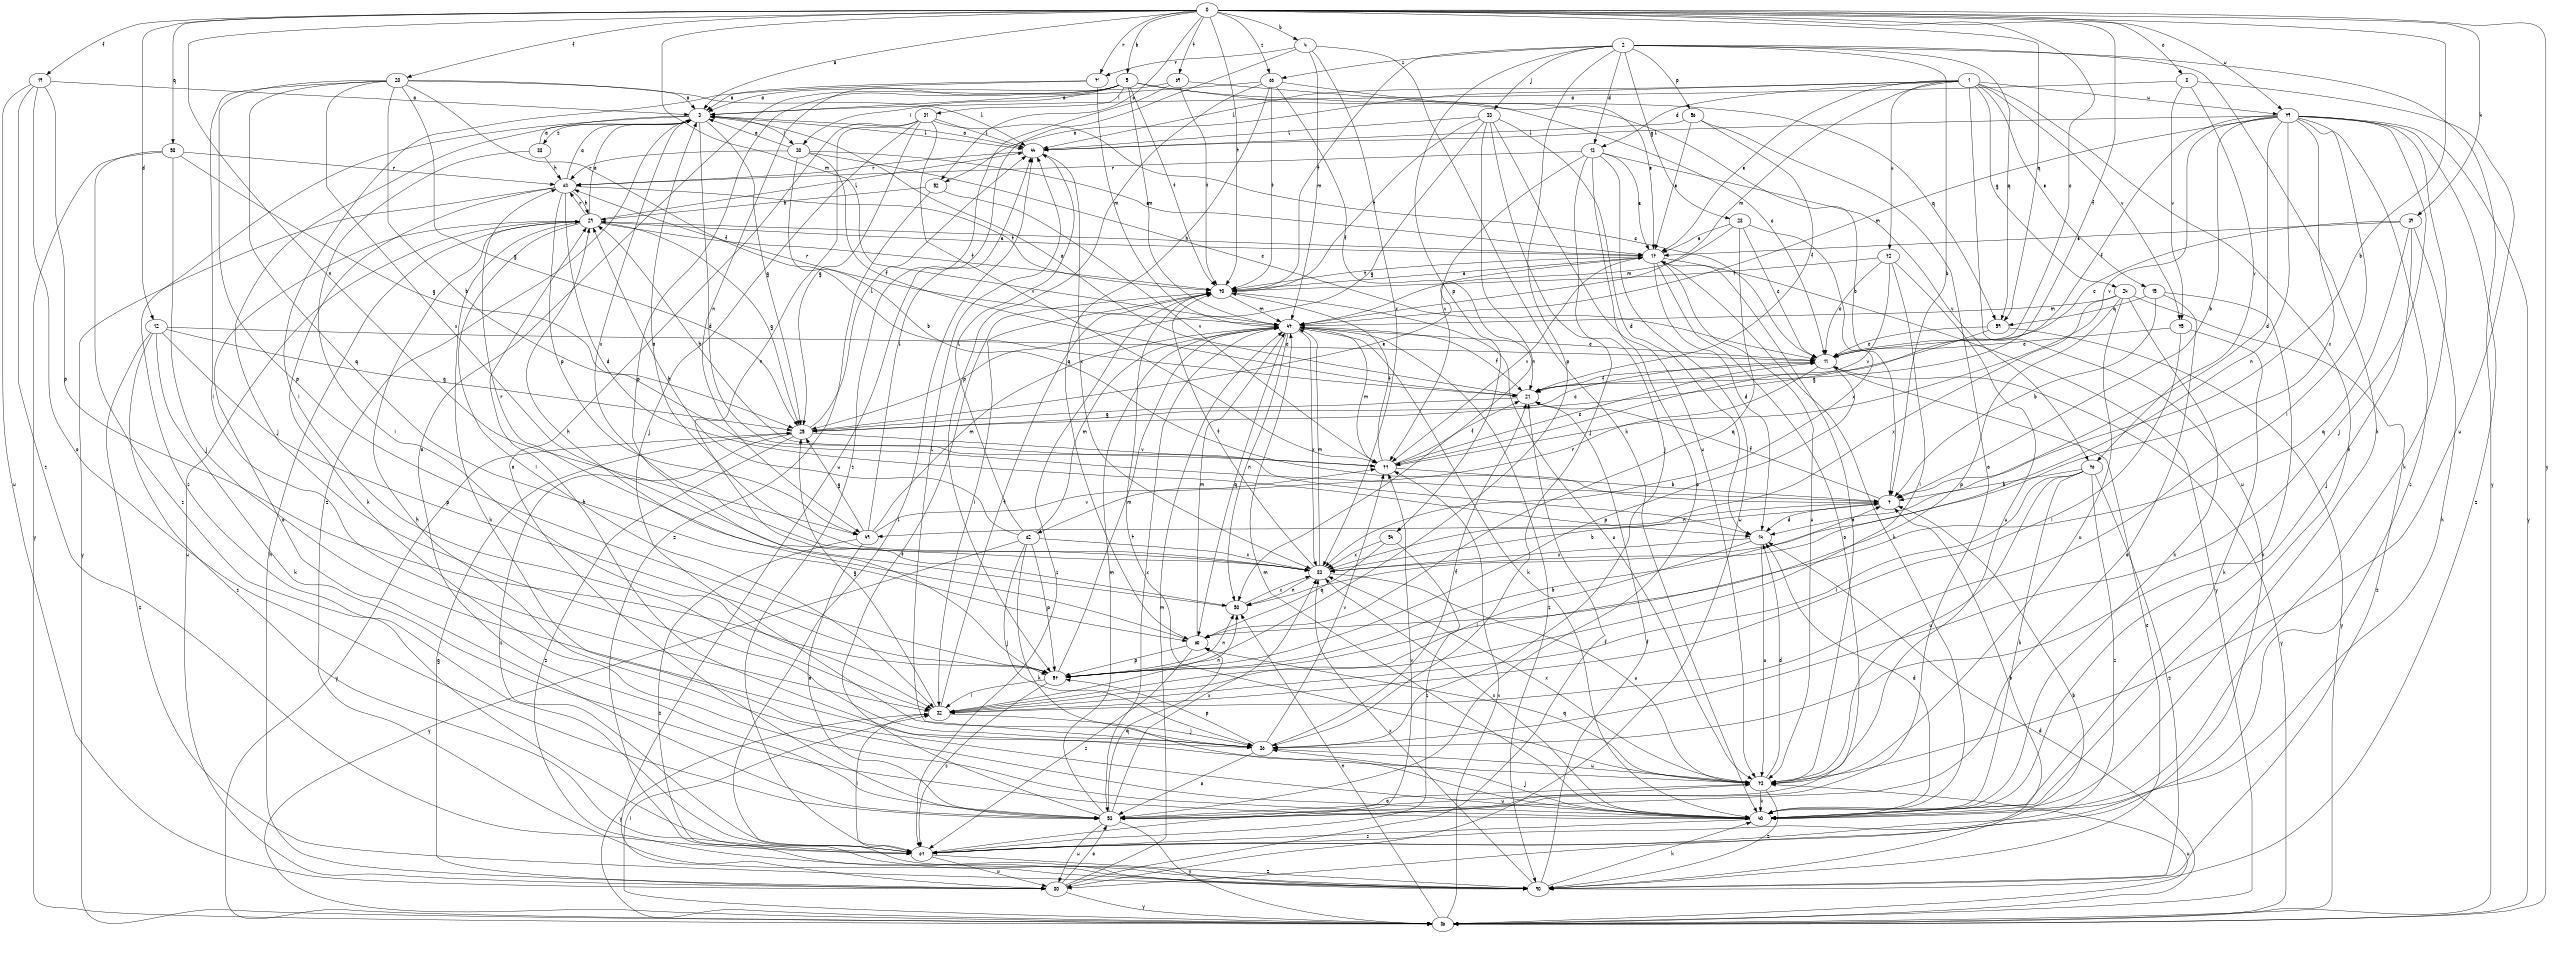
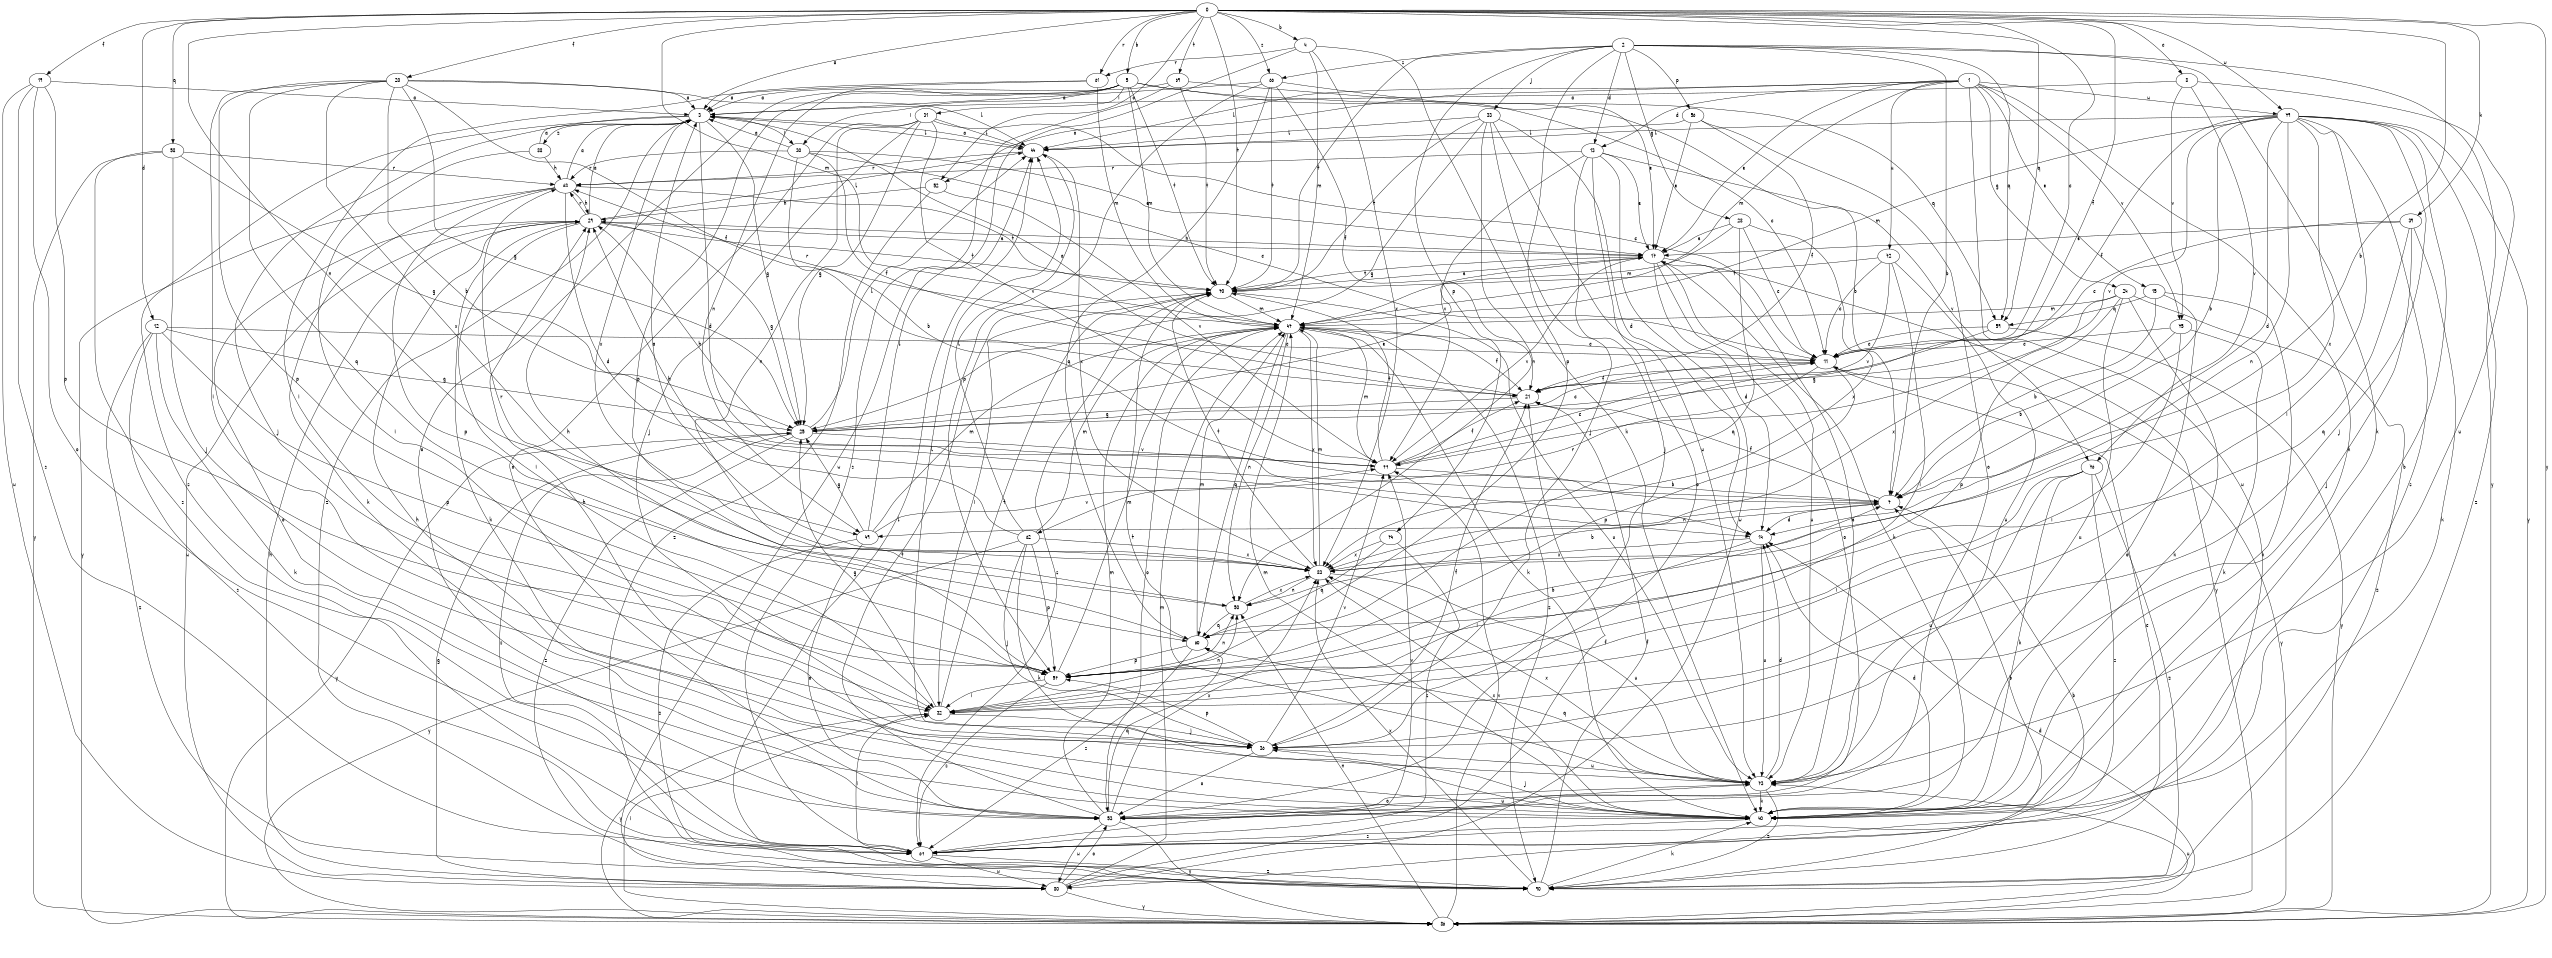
(1097, 80) -> (1097, 80)
(611, 437) -> (575, 493)
(2405, 467) -> (2405, 467)
(1993, 484) -> (2033, 406)
(1391, 538) -> (1391, 538)
(1148, 573) -> (1148, 573)
none -> (1217, 623)
